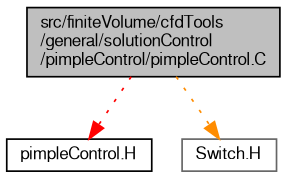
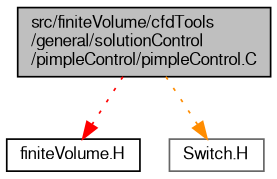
(79, 155) -> (73, 155)
